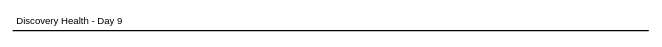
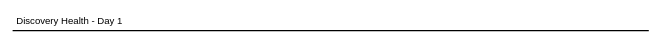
(74, 20) -> (74, 20)
